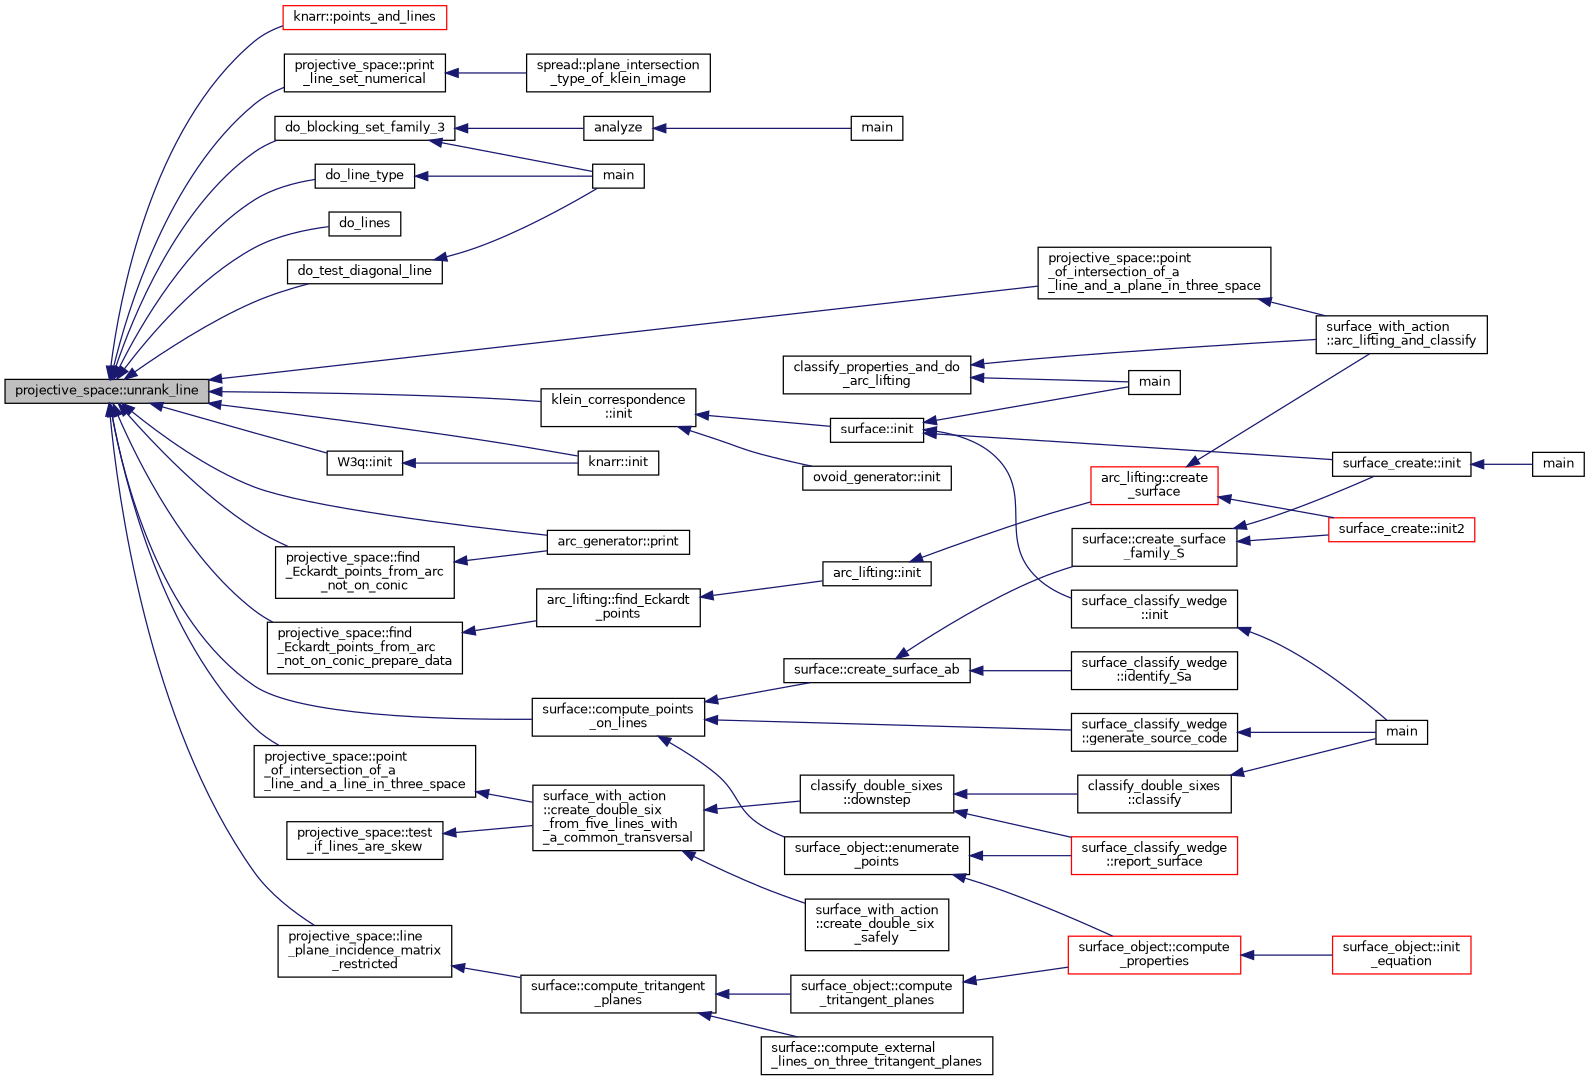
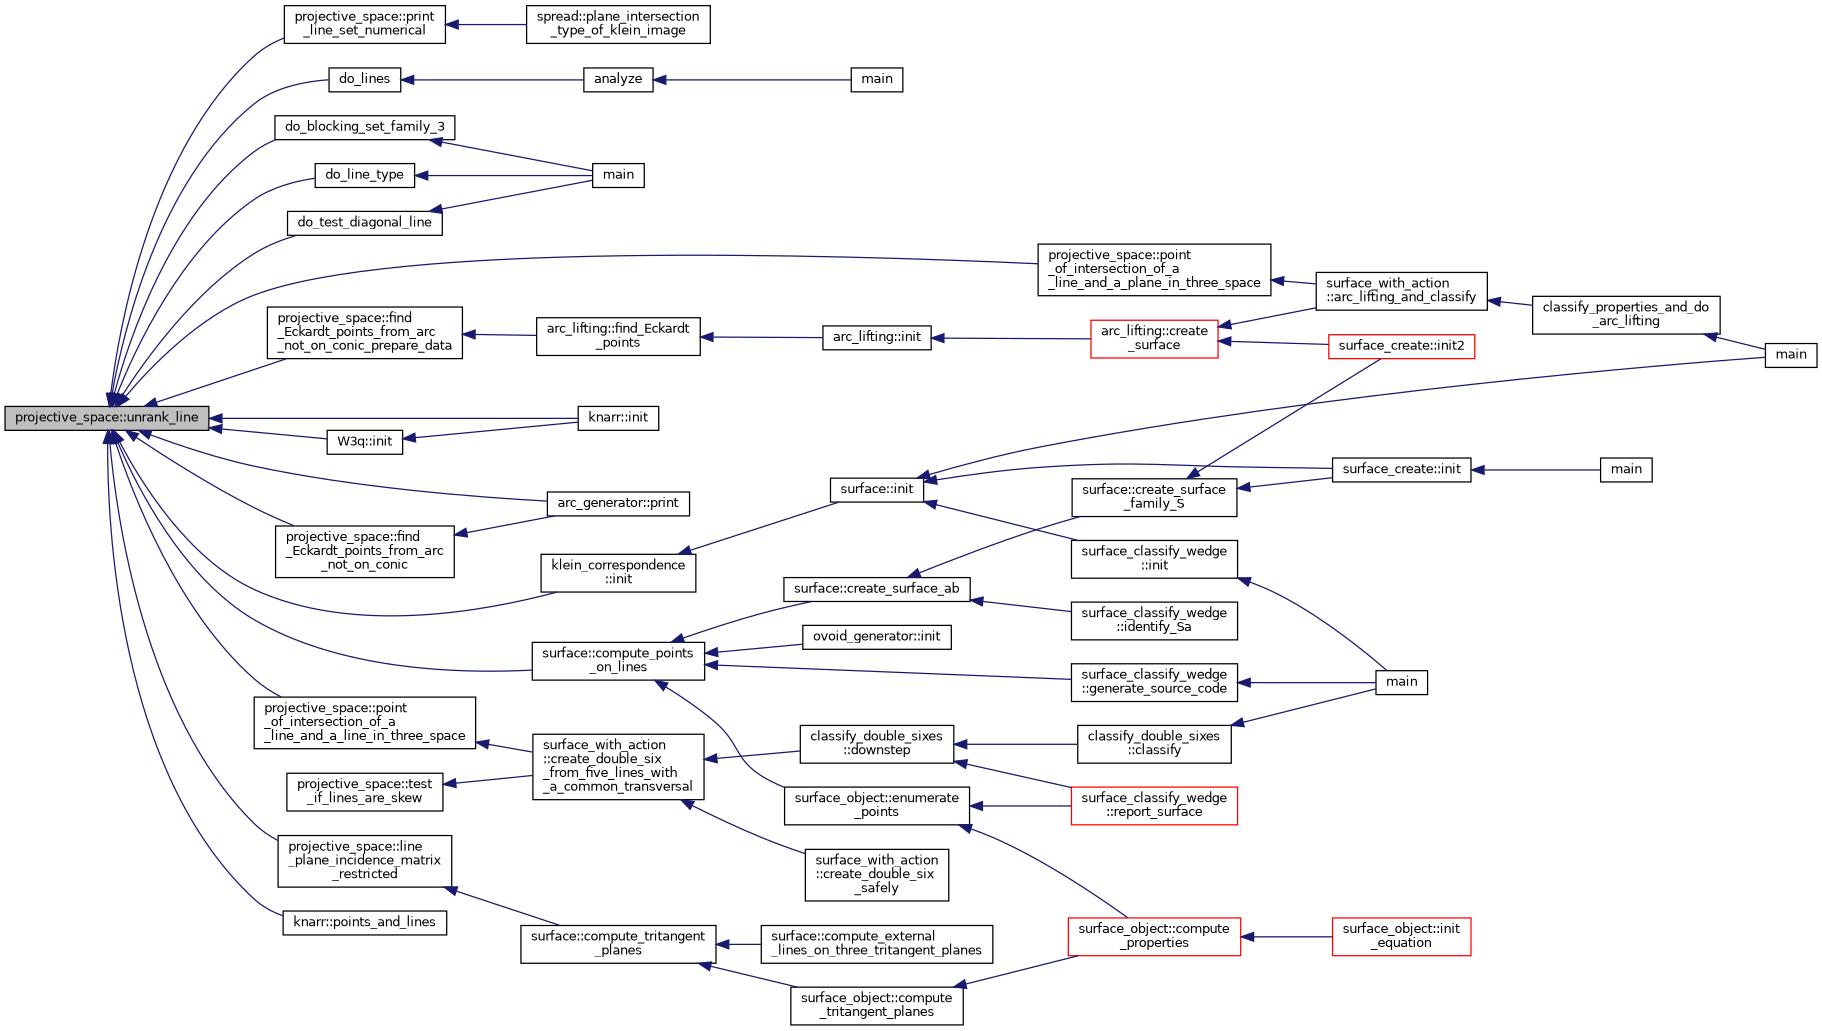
(365, 18) -> (365, 923)
(526, 128) -> (499, 80)
(1150, 350) -> (1516, 304)
(750, 451) -> (760, 648)
